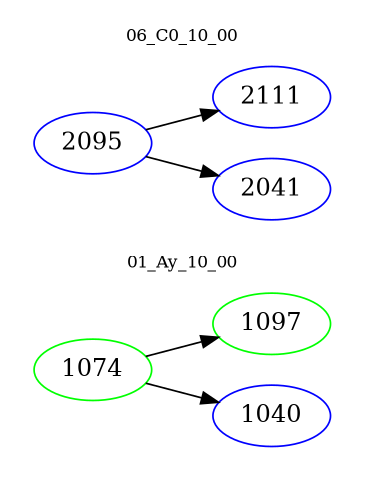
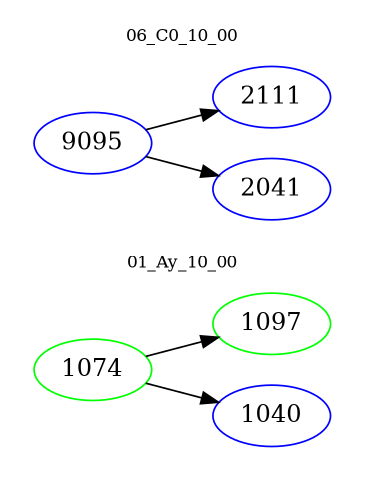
(93, 143) -> (93, 143)
